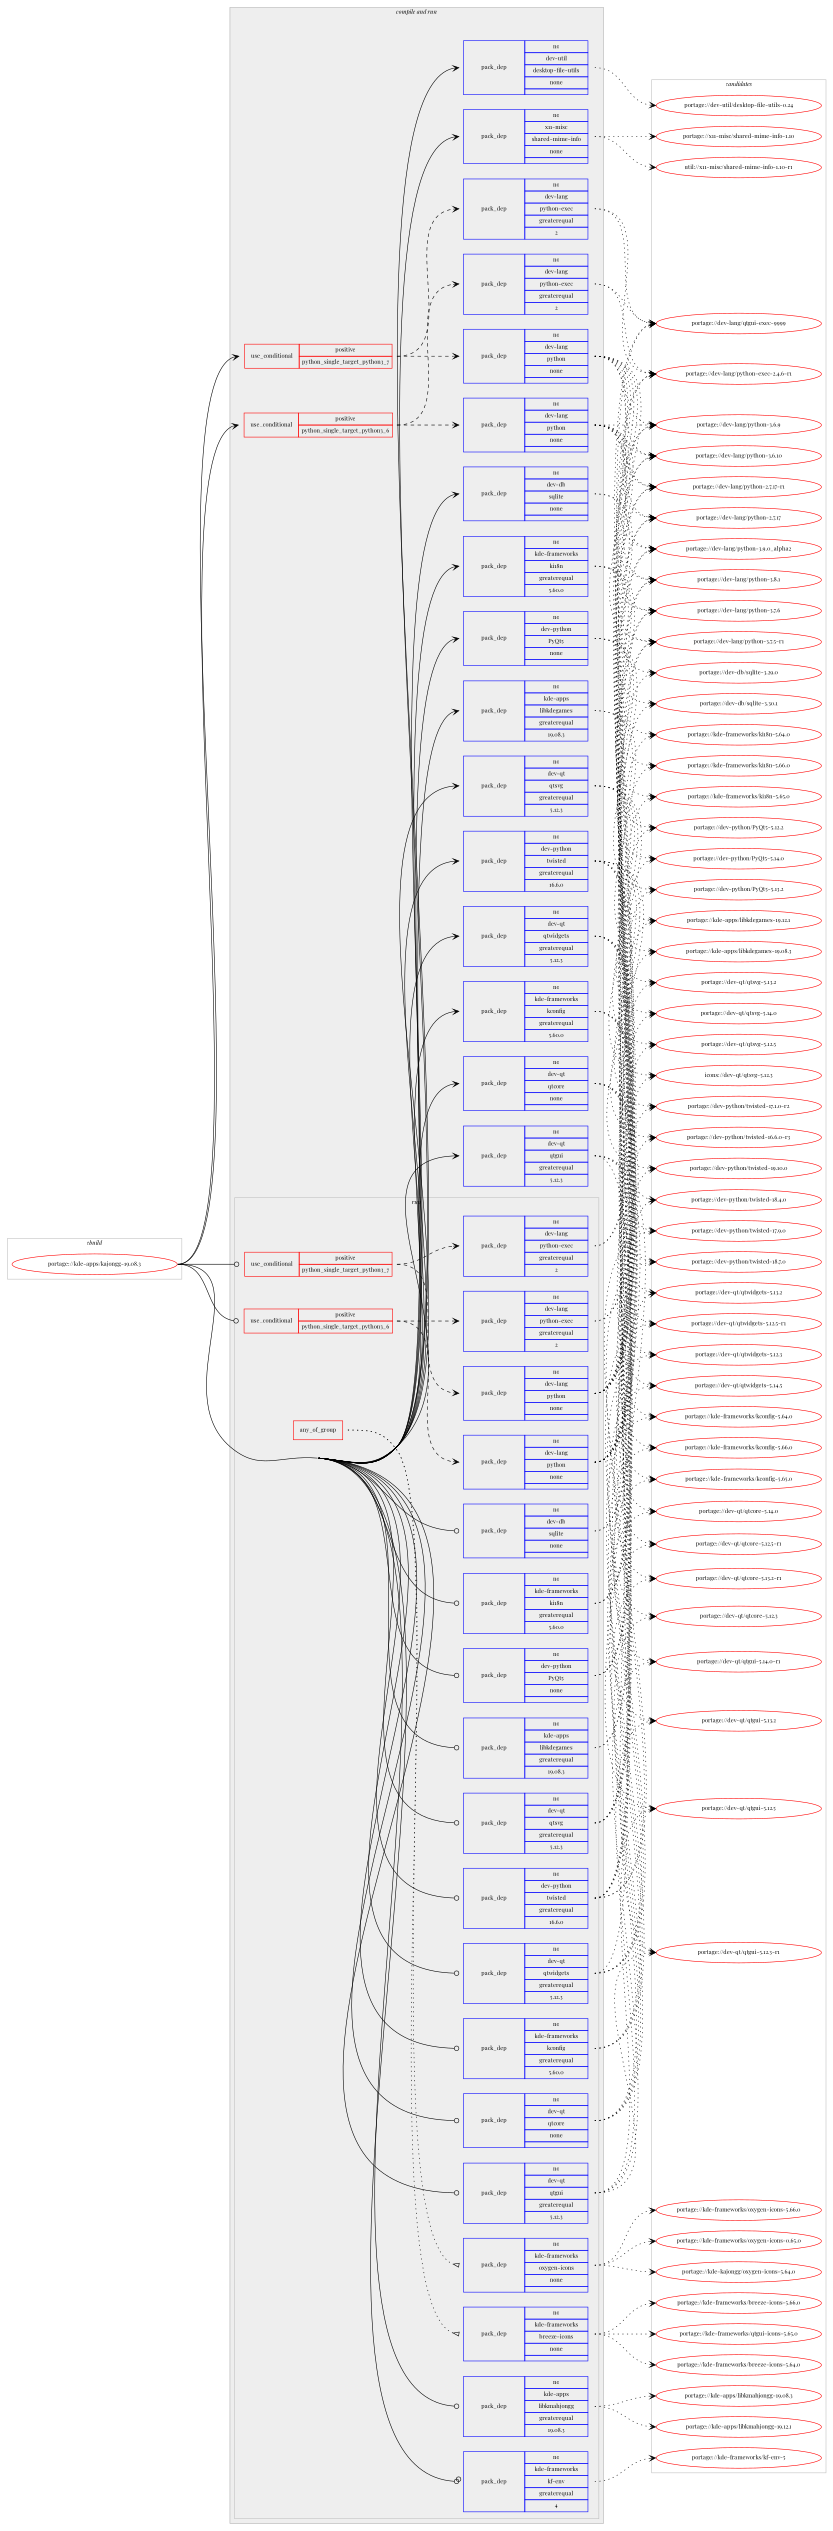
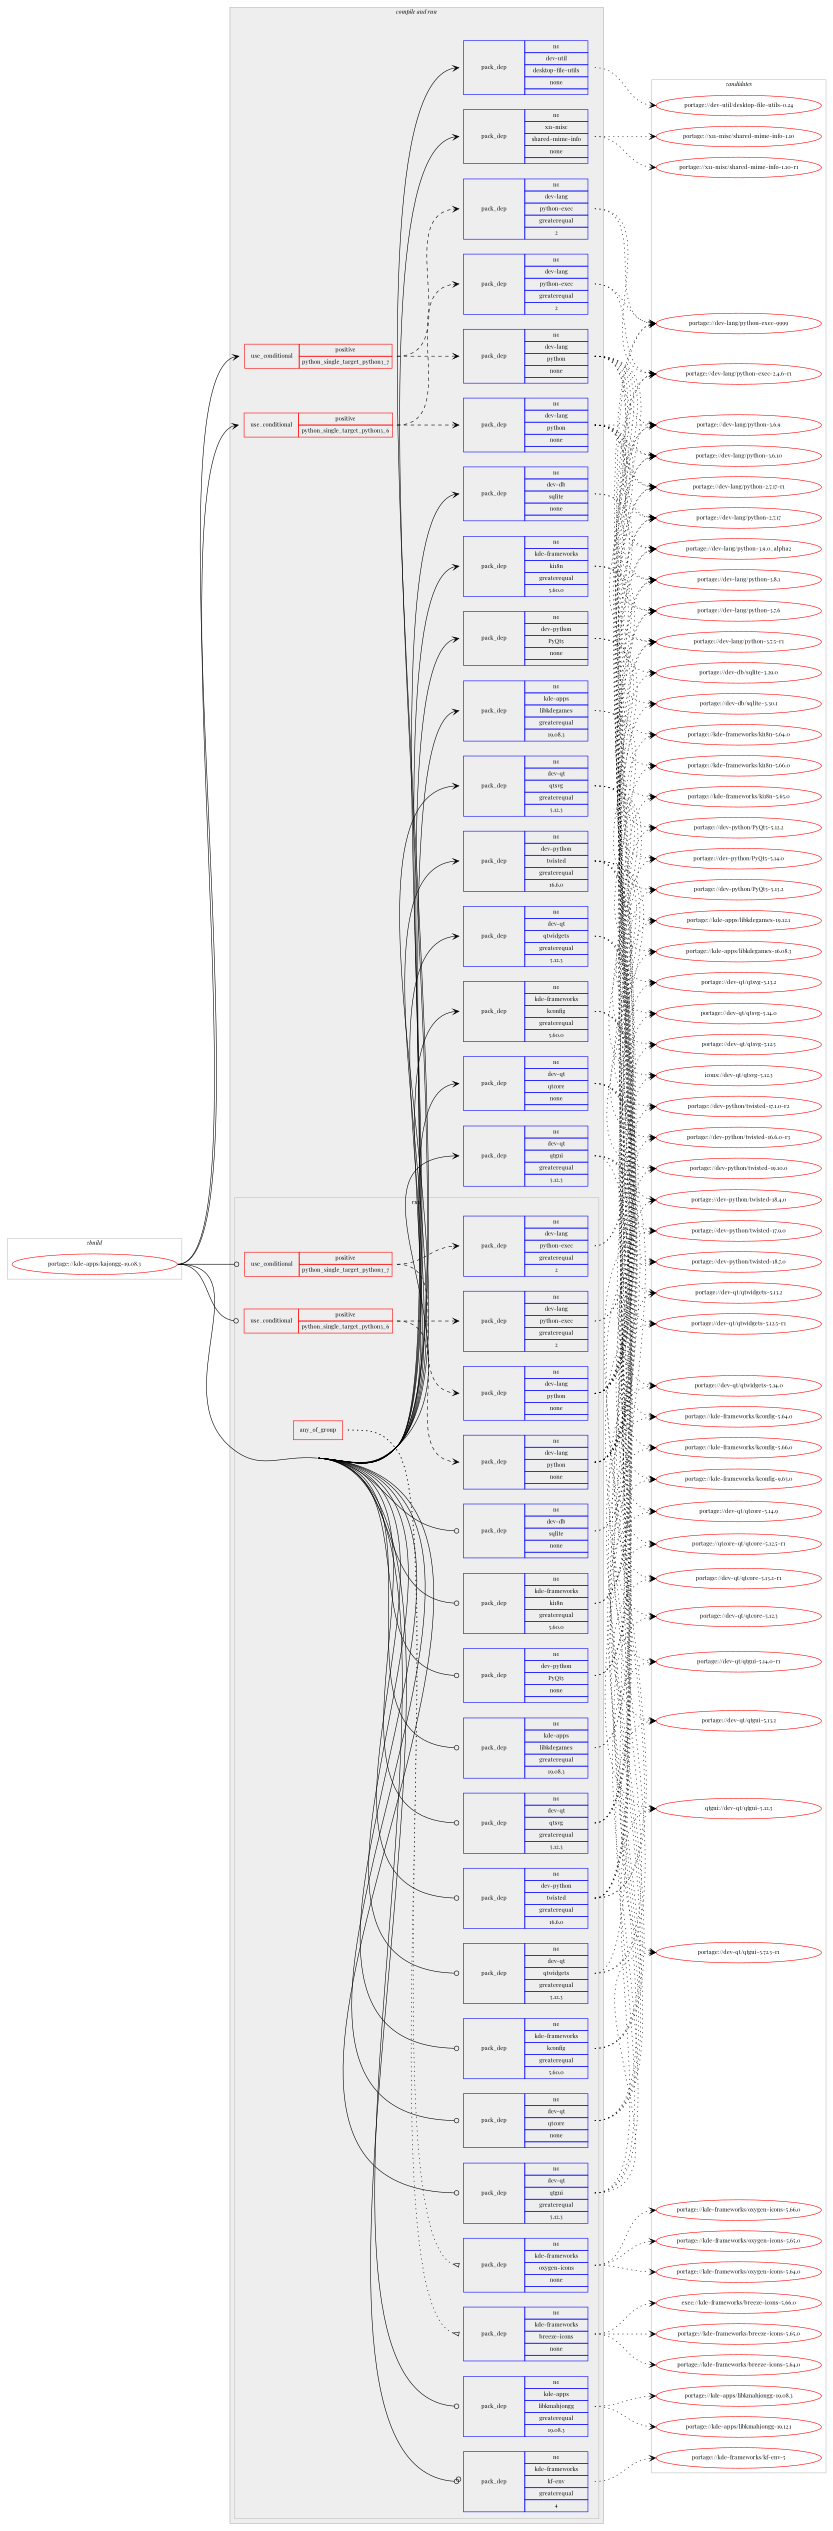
(739, 167) -> (739, 167)
(739, 324) -> (739, 324)
(739, 952) -> (739, 952)
(739, 1045) -> (739, 1045)
(739, 1355) -> none
(739, 1386) -> (739, 1386)
(739, 1479) -> (739, 1479)
(739, 1511) -> (739, 1511)
(739, 1544) -> (739, 1544)
(739, 1809) -> (739, 1809)
(739, 1953) -> (739, 1953)
(739, 2241) -> (739, 2241)
(739, 2272) -> (739, 2272)
(739, 2303) -> (739, 2303)
(739, 2334) -> (739, 2334)
